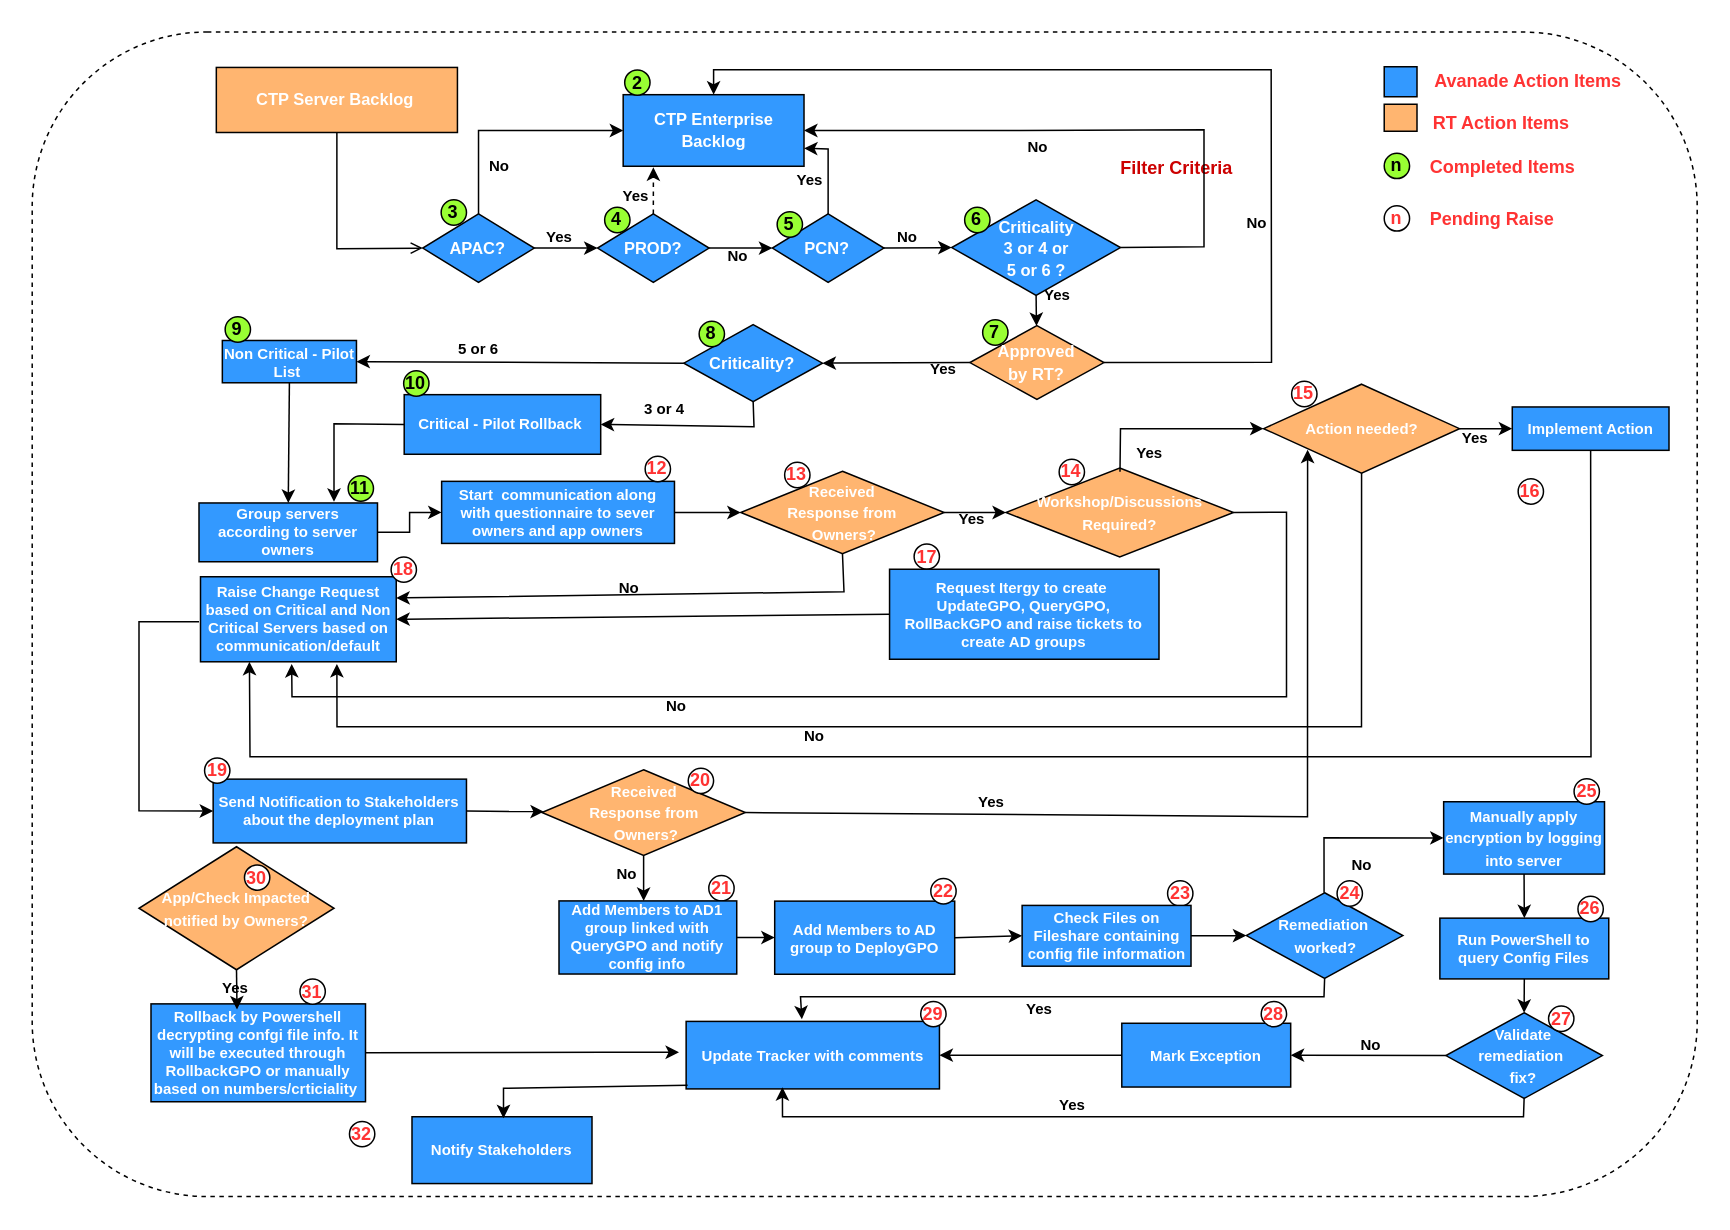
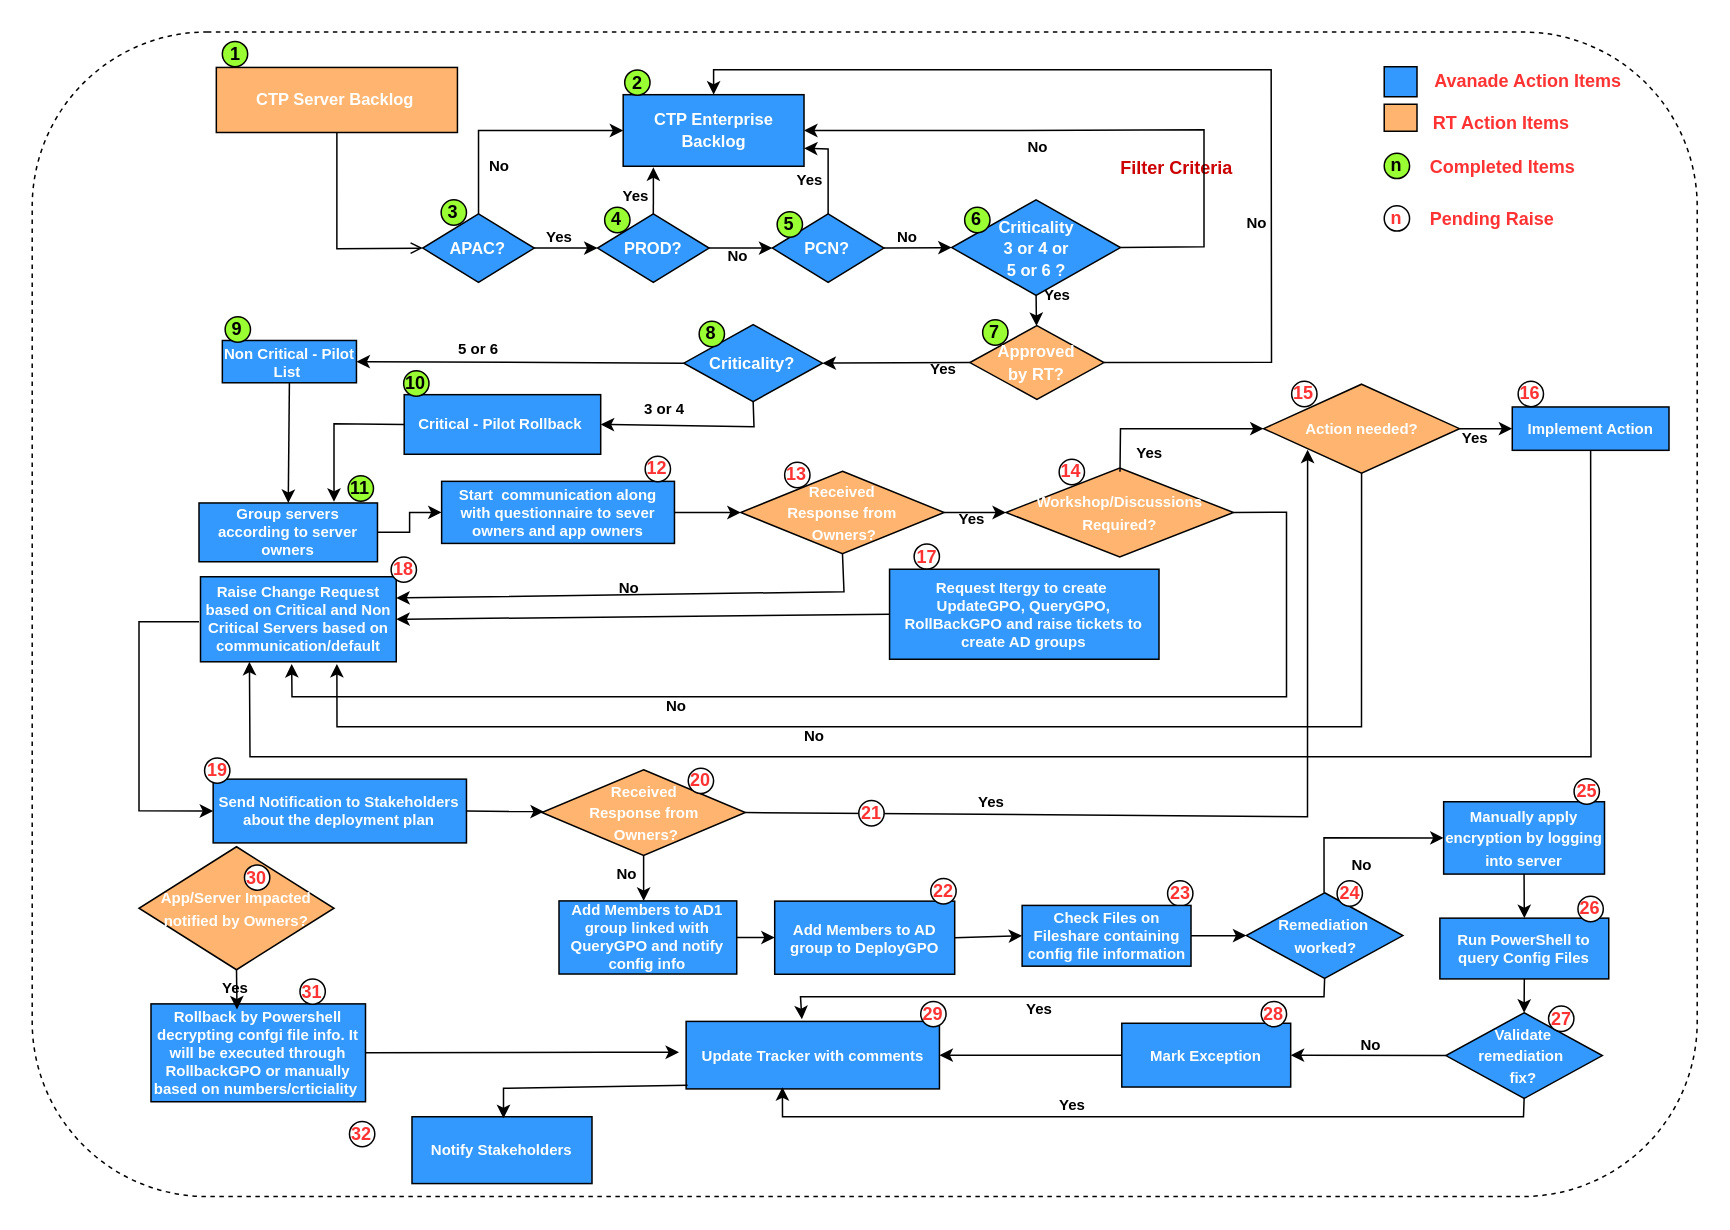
none -> (235, 54)
(653, 194) -> (653, 194)
(1531, 492) -> (1531, 394)
(721, 888) -> (871, 813)
(236, 908) -> (236, 908)
